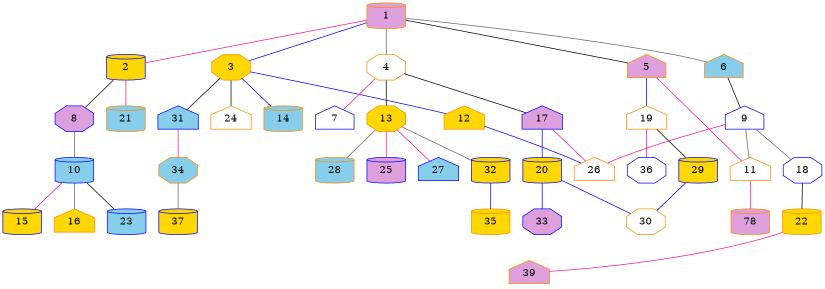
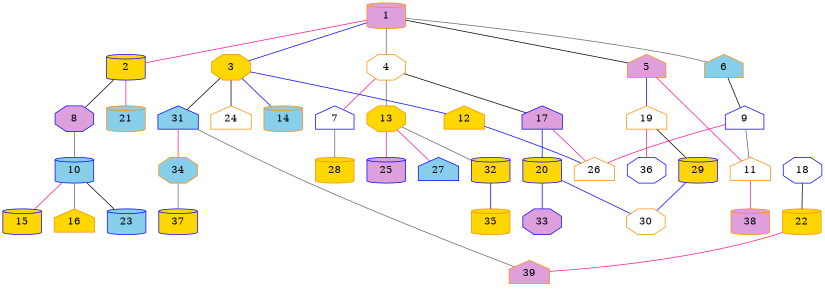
(386, 93) -> (386, 93)
(361, 144) -> (335, 143)
(773, 144) -> none
(335, 170) -> (335, 170)
none -> (354, 203)
(750, 222) -> (750, 222)
